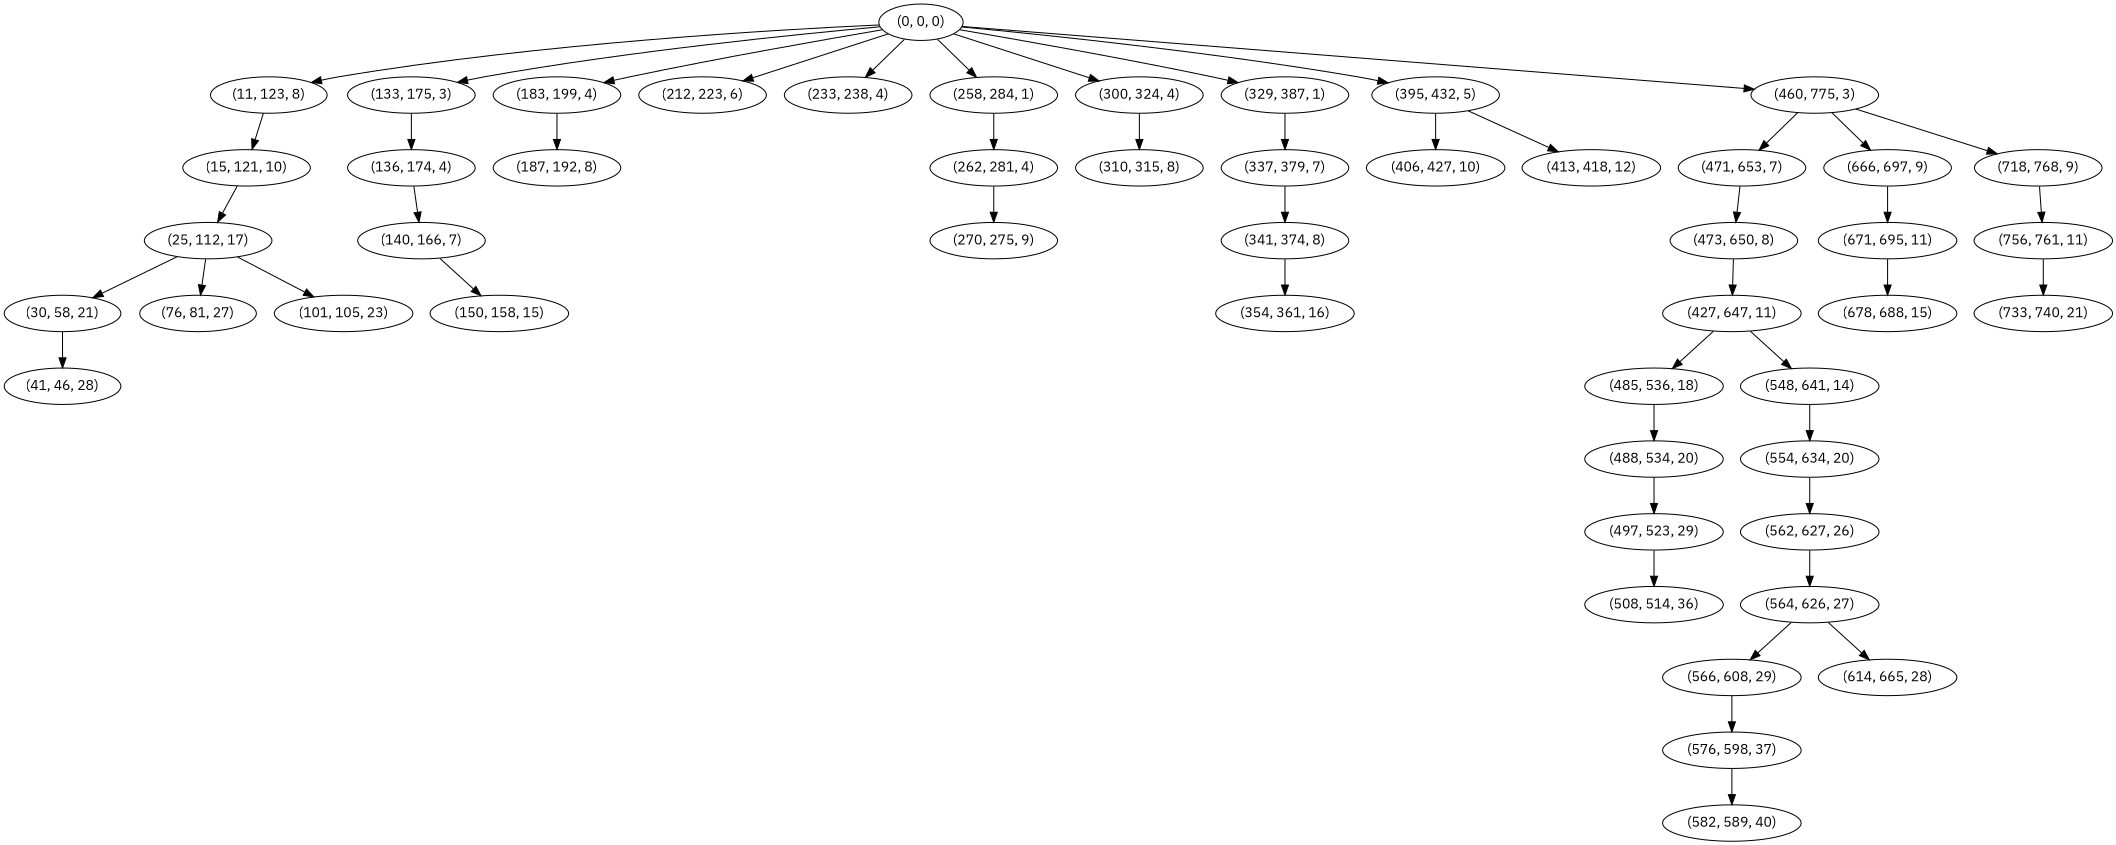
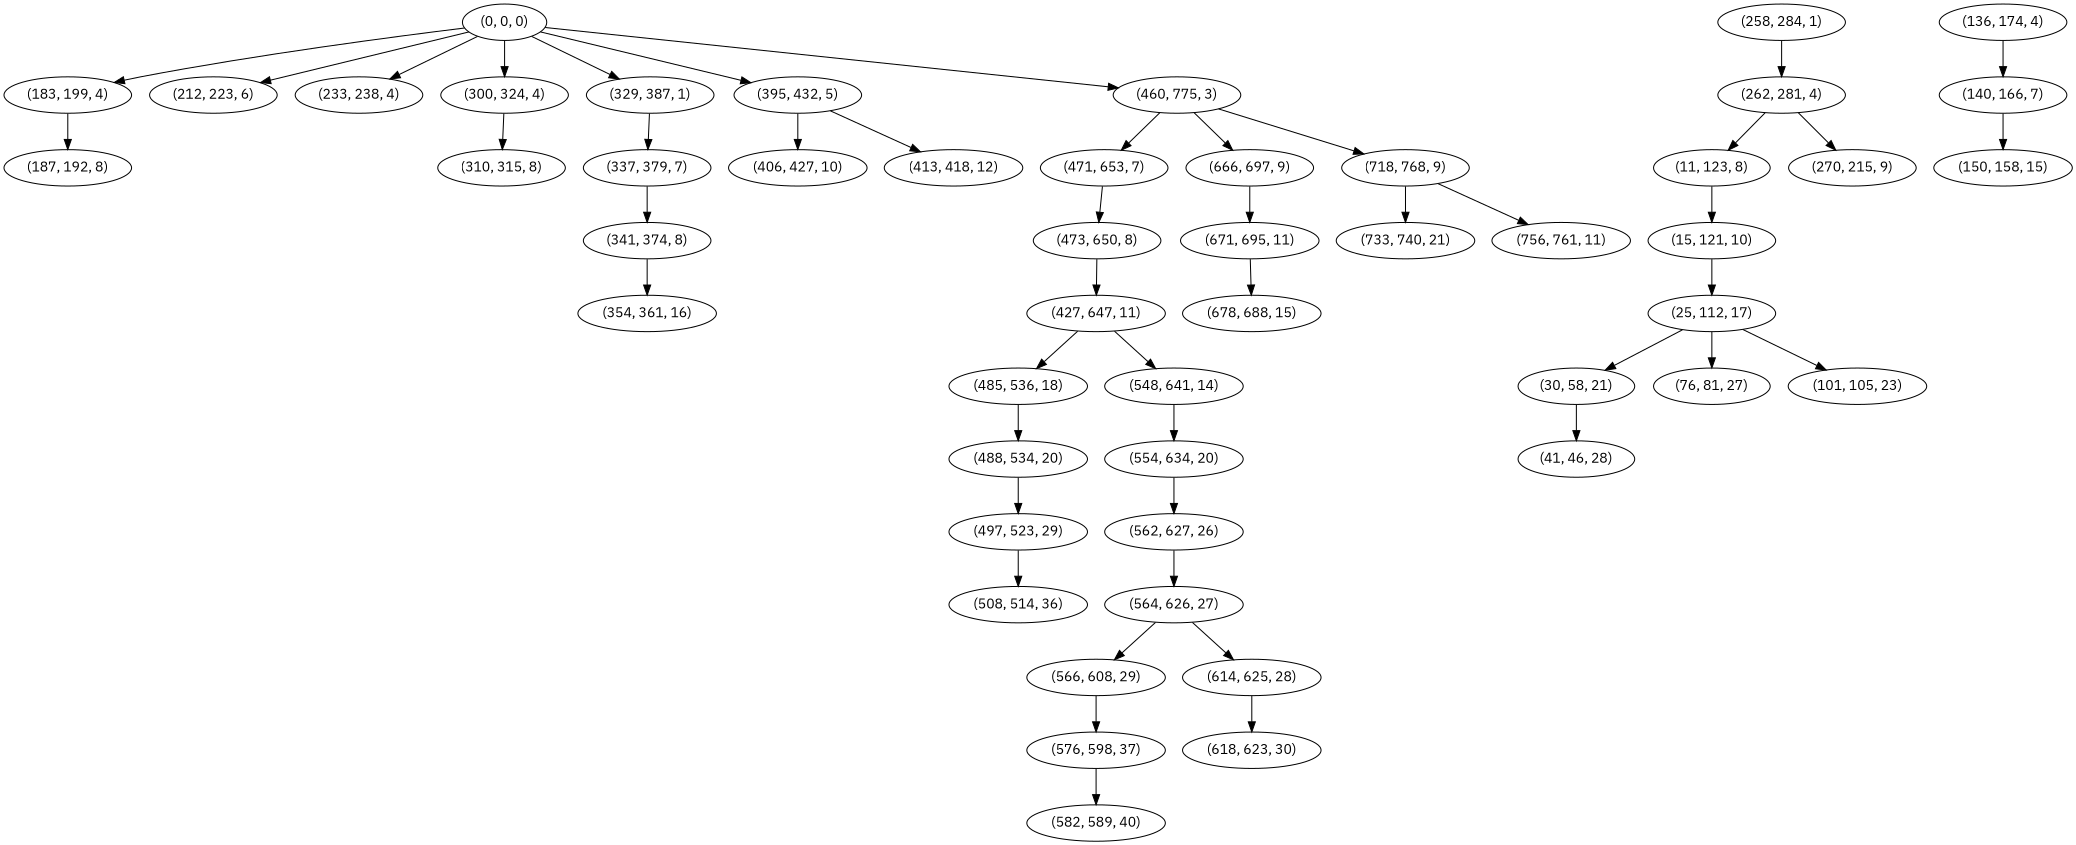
(599, 44) -> (1750, 128)
(953, 55) -> none
(411, 95) -> none
(994, 241) -> (1852, 168)
(2043, 272) -> (1405, 199)
(1888, 677) -> (1252, 677)
none -> (1252, 750)
